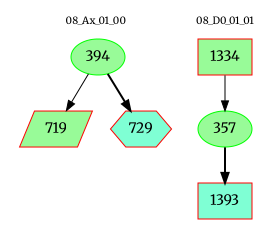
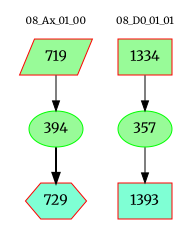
(80, 88) -> (56, 88)
(225, 160) -> (145, 160)
